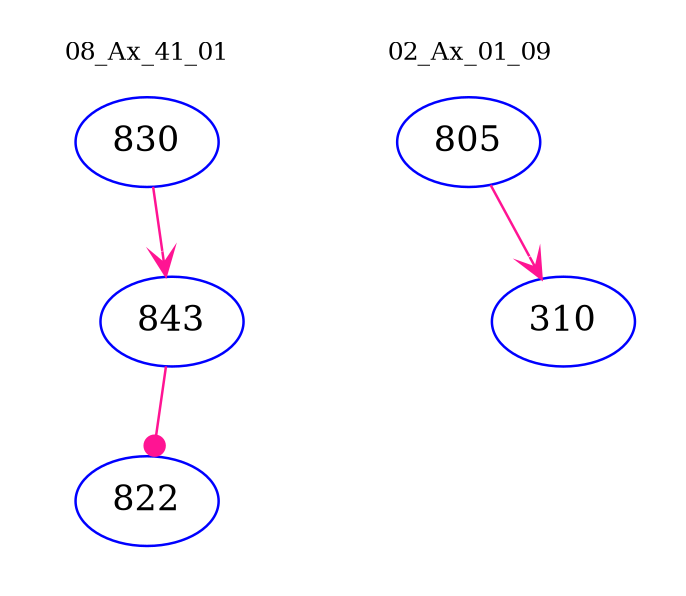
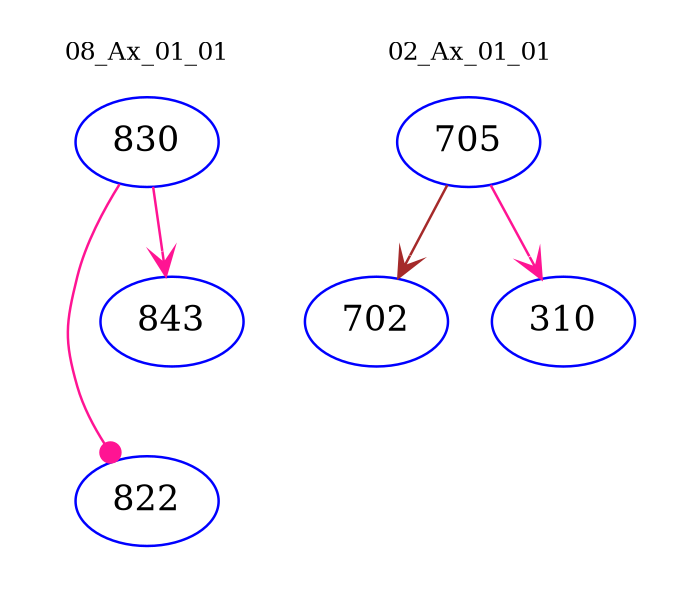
(147, 54) -> (147, 54)
(470, 54) -> (470, 54)
(469, 142) -> (469, 142)
none -> (376, 322)
(161, 401) -> (70, 313)
